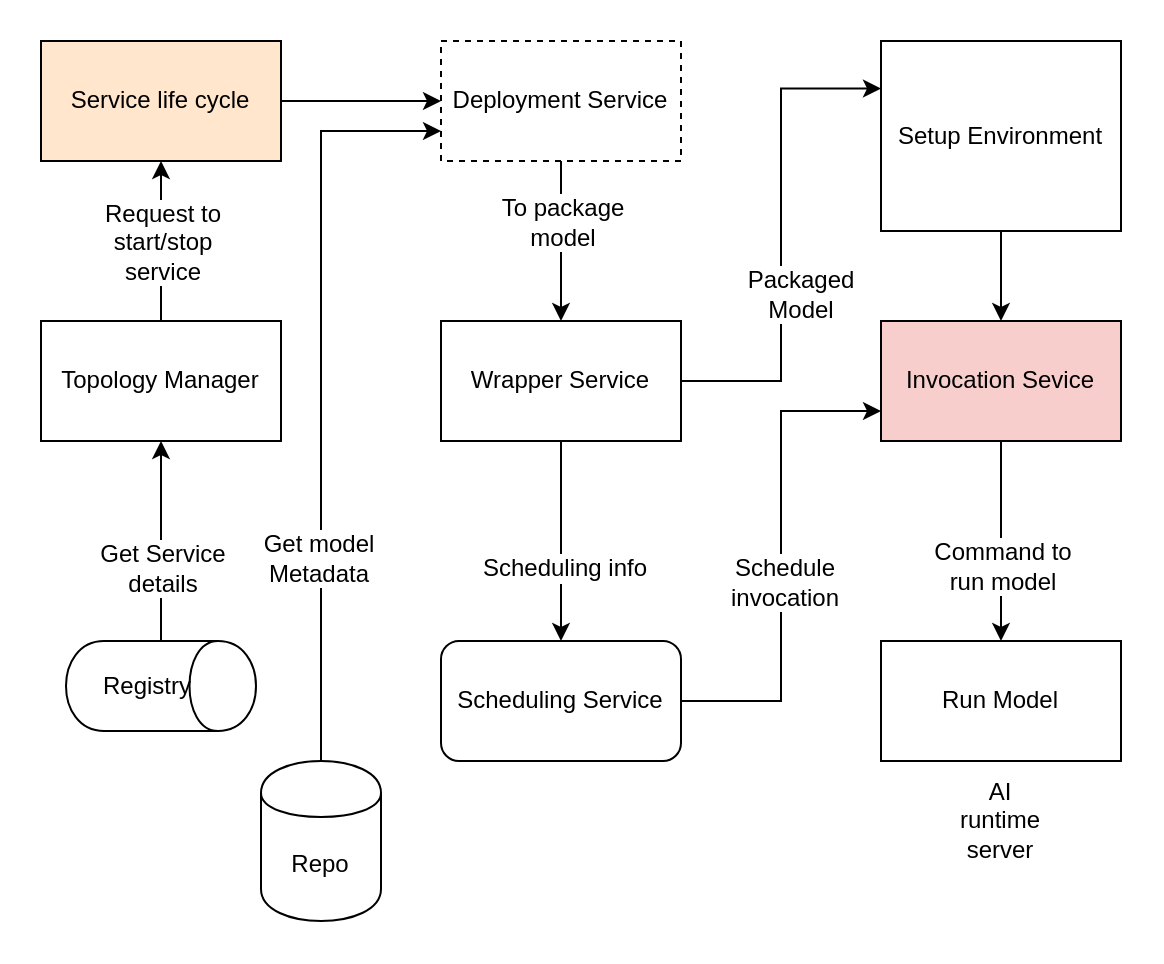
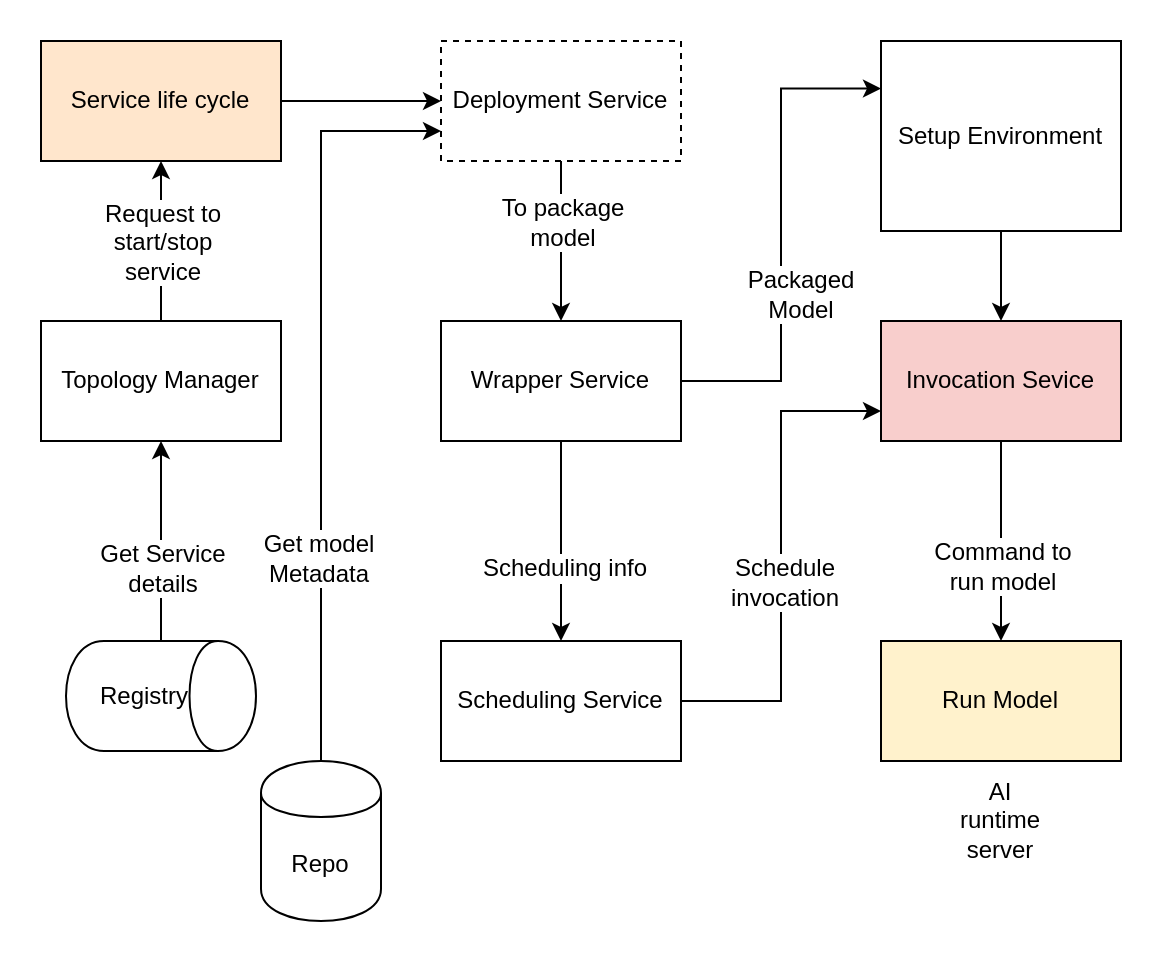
(161, 686) -> (161, 696)
(561, 701) -> (561, 701)
(1001, 701) -> (1001, 701)
